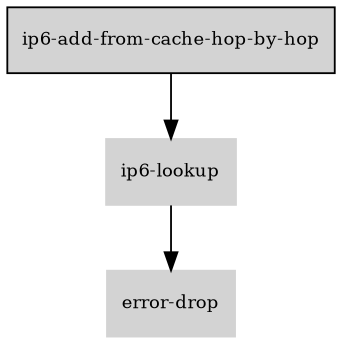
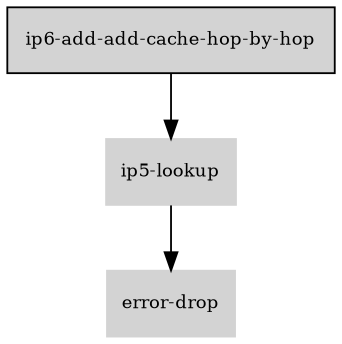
(171, 40) -> (171, 40)
(171, 172) -> (171, 172)
